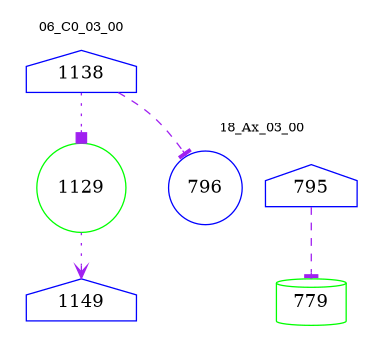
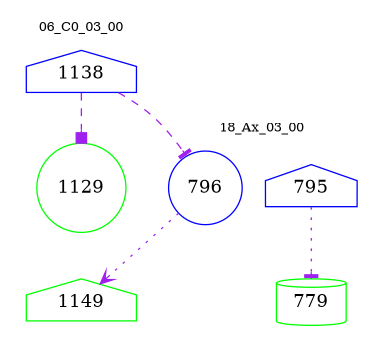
(81, 111) -> (81, 111)
(311, 240) -> (311, 240)
(81, 249) -> (139, 249)
(81, 302) -> (81, 302)
